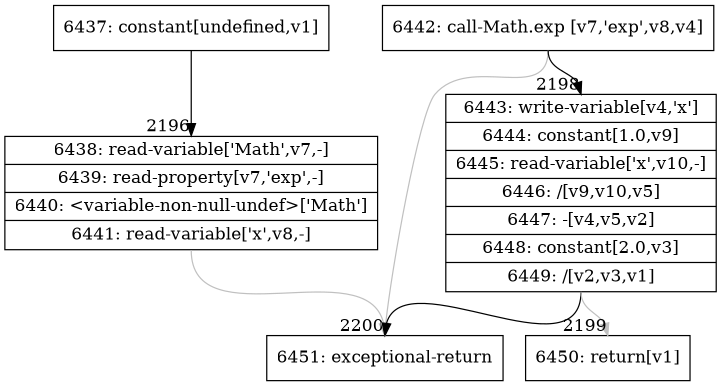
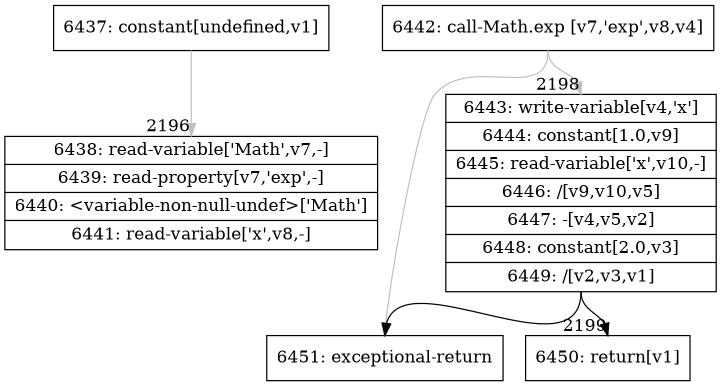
(559, 69) -> (559, 69)
(191, 87) -> (191, 87)
(282, 293) -> none
(590, 310) -> (590, 310)
